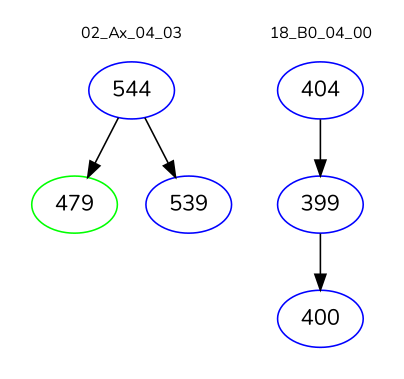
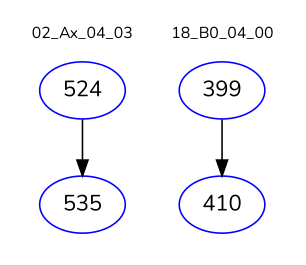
(132, 90) -> (82, 90)
(320, 90) -> none
(75, 205) -> none
(189, 205) -> (82, 205)
(320, 319) -> (222, 205)
